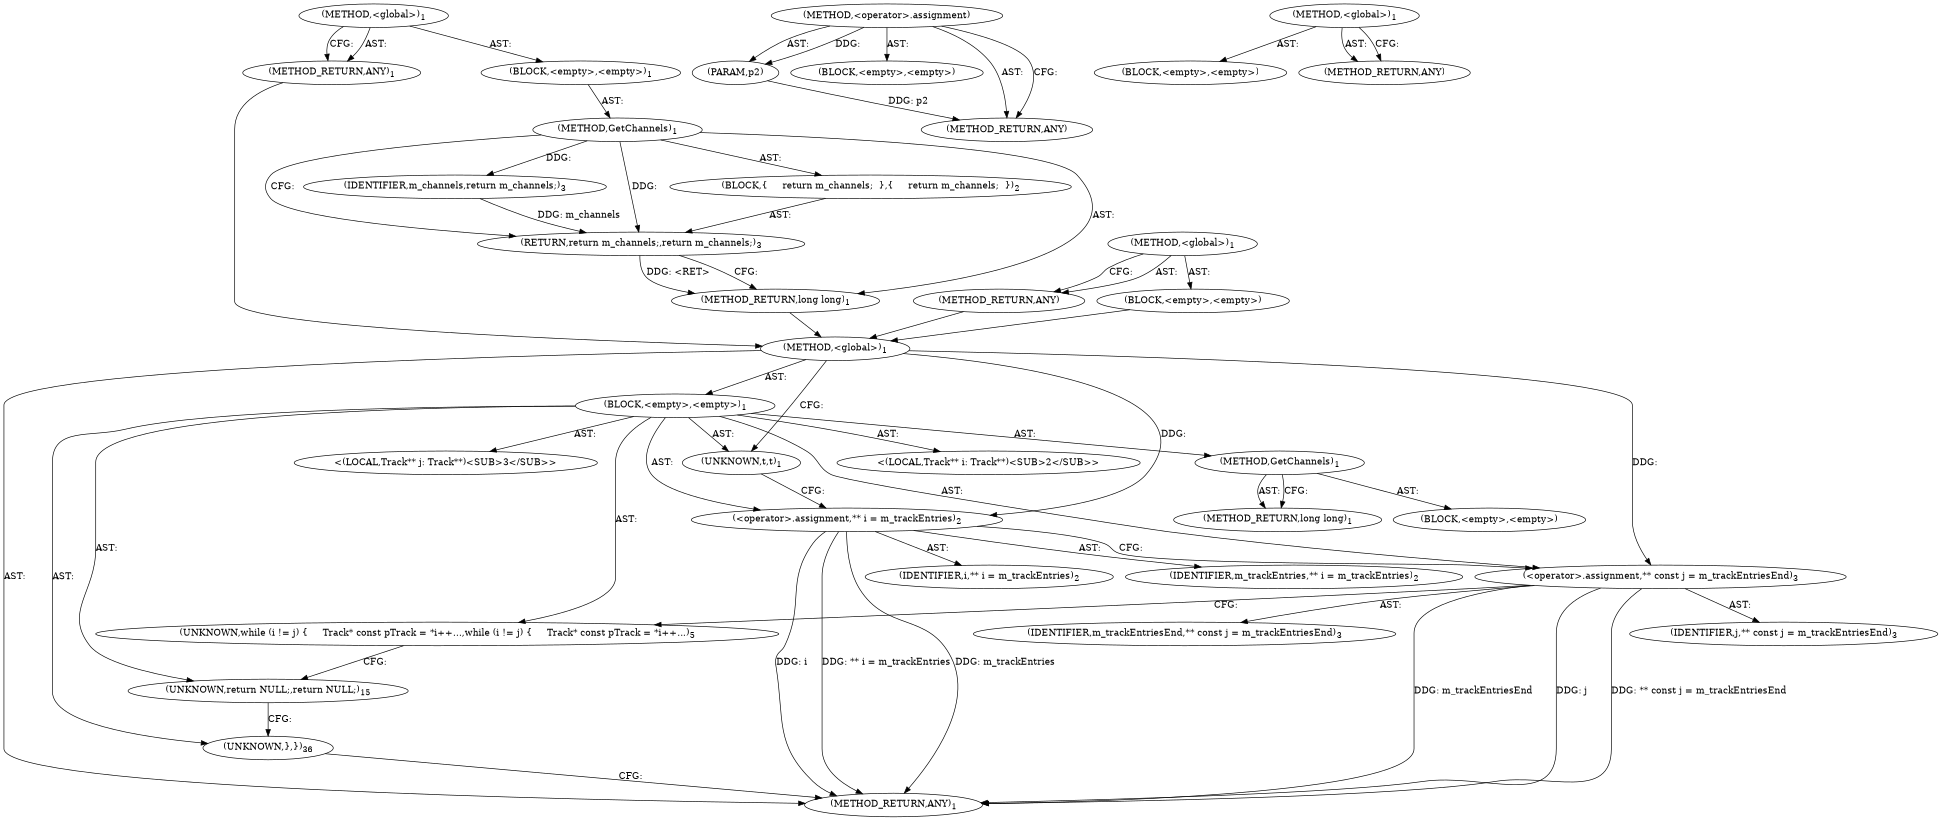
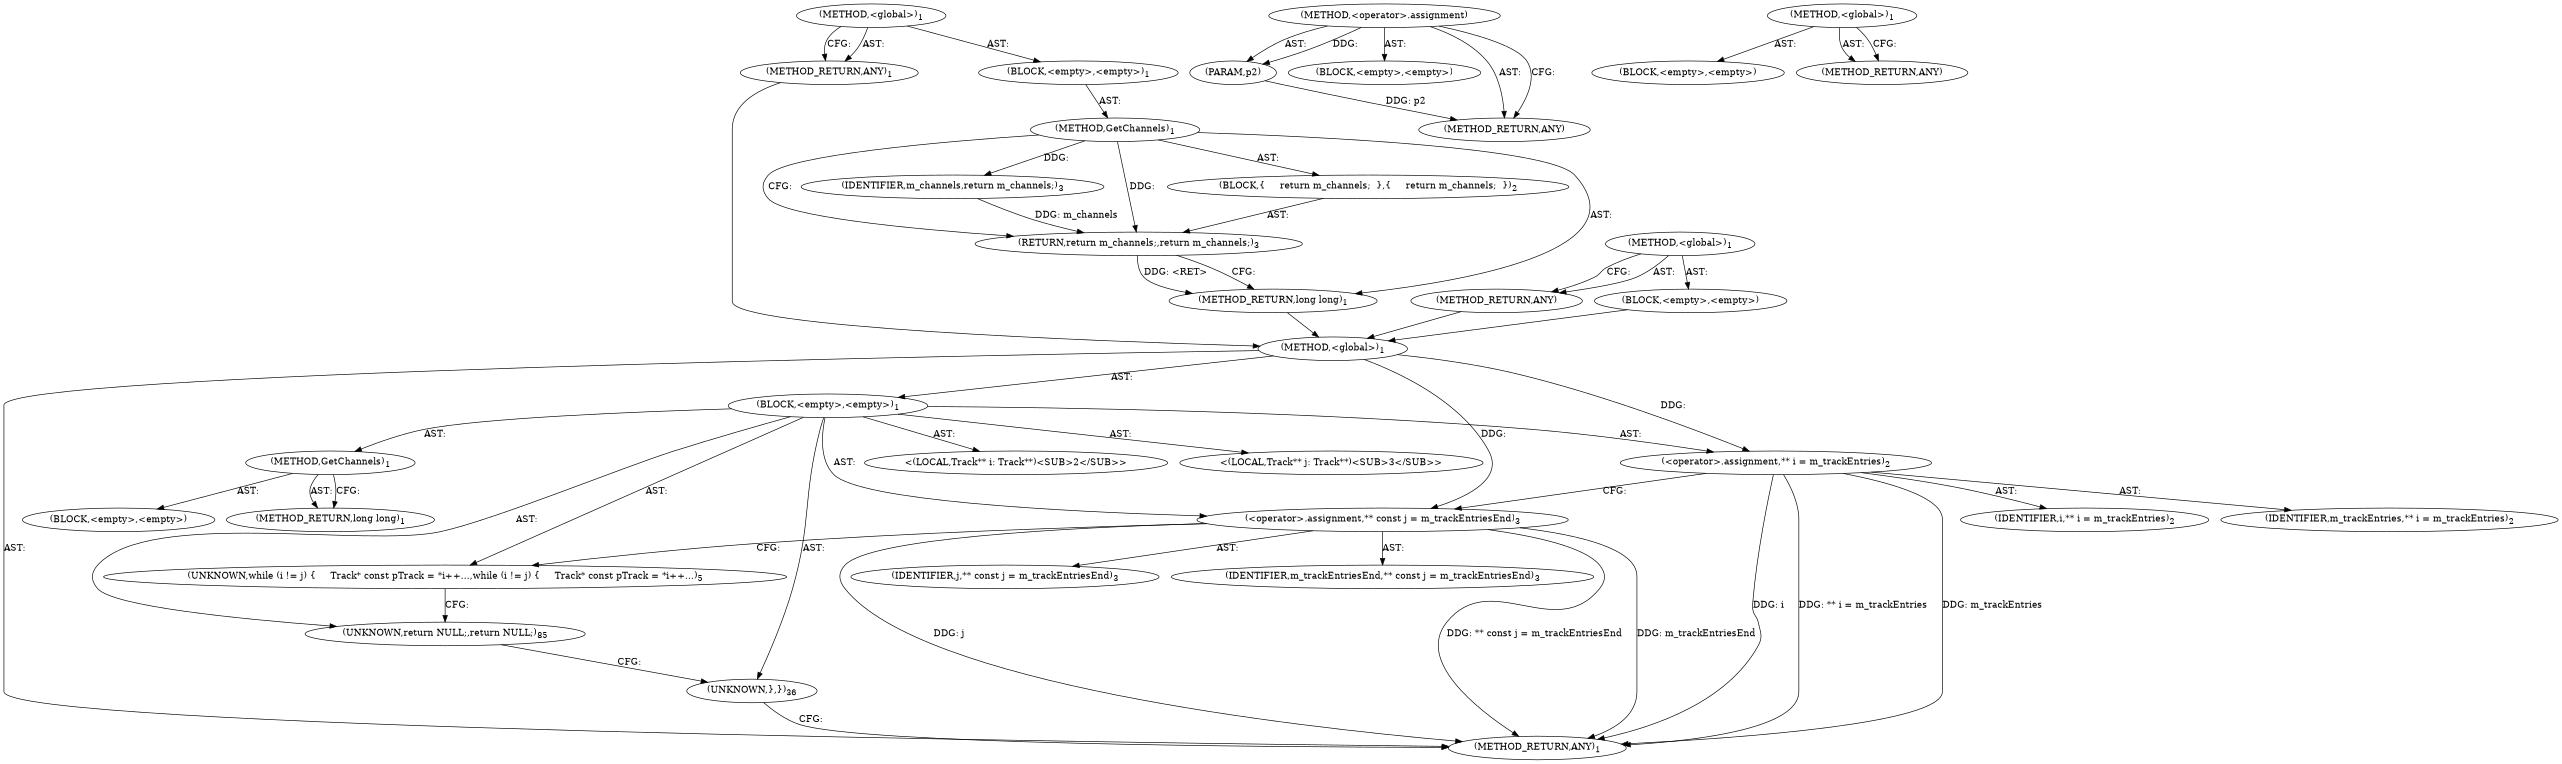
(741, 463) -> none
(365, 690) -> (542, 633)
